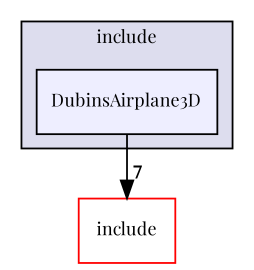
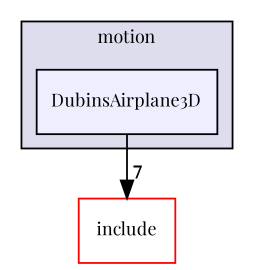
(127, 38) -> (127, 38)
